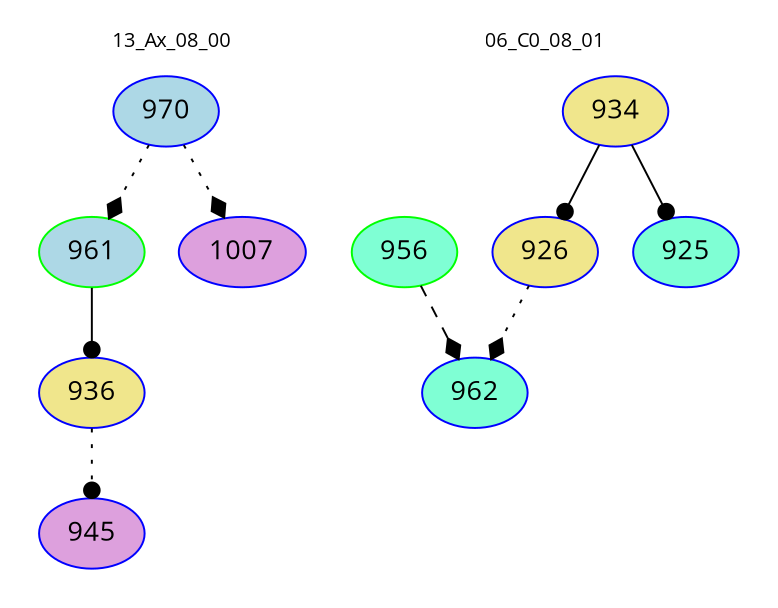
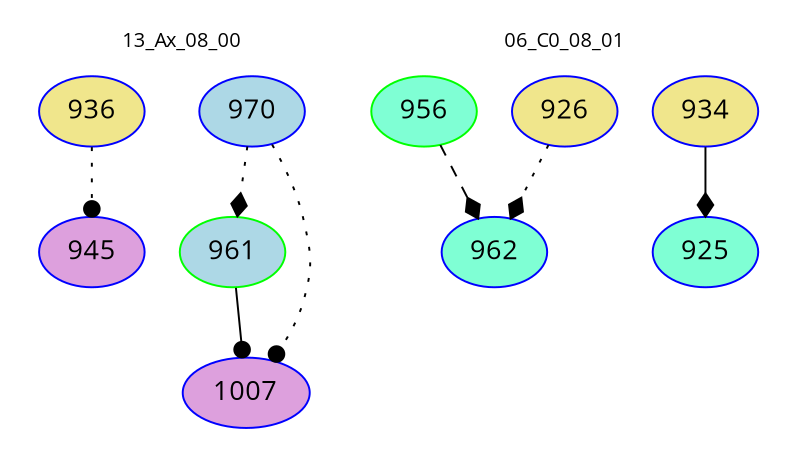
(198, 171) -> (309, 246)
(584, 175) -> none
(647, 175) -> (705, 170)
(92, 315) -> (239, 315)
